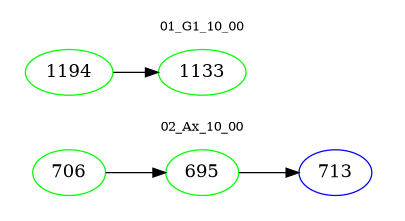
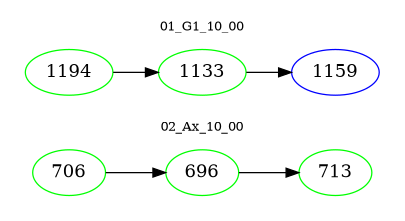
none -> (335, 72)
(202, 173) -> (202, 173)
(335, 173) -> (335, 173)
